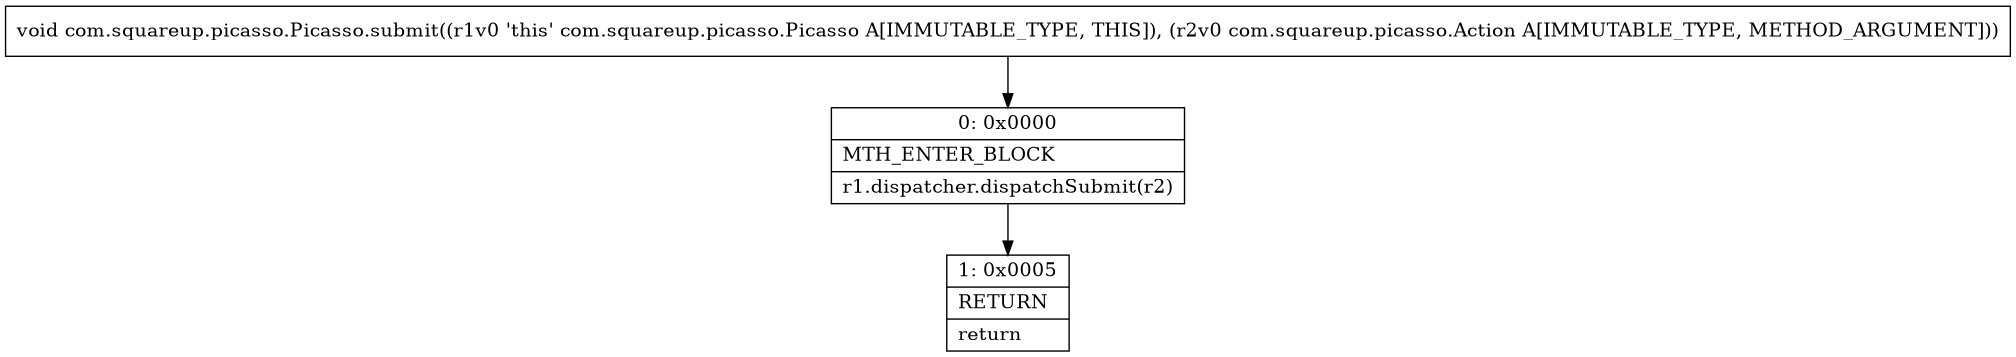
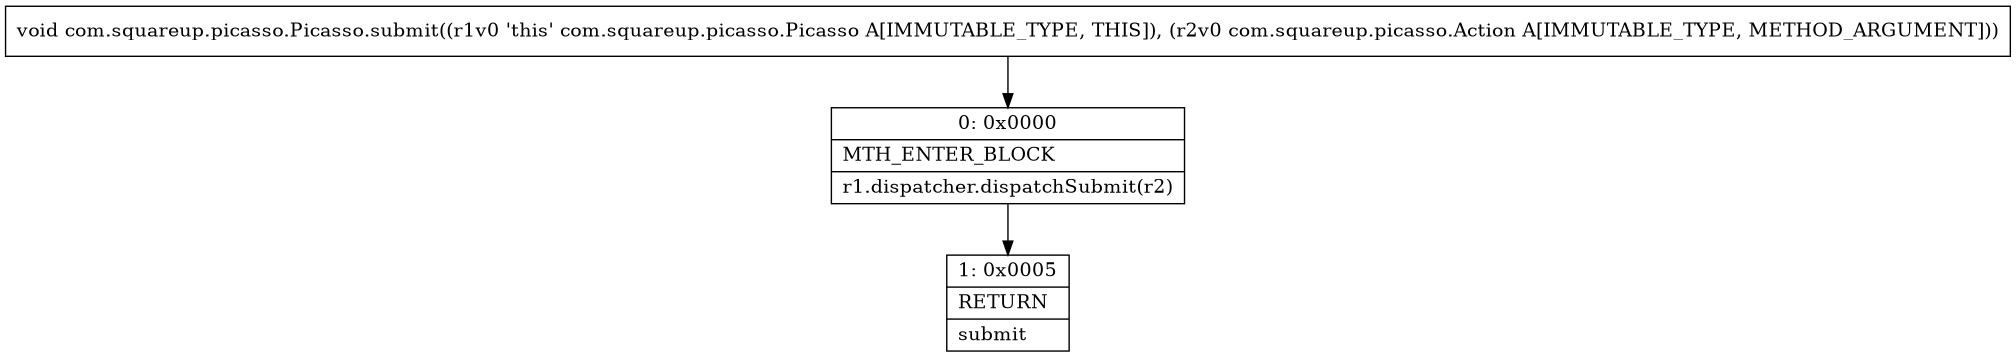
(990, 334) -> (993, 334)
